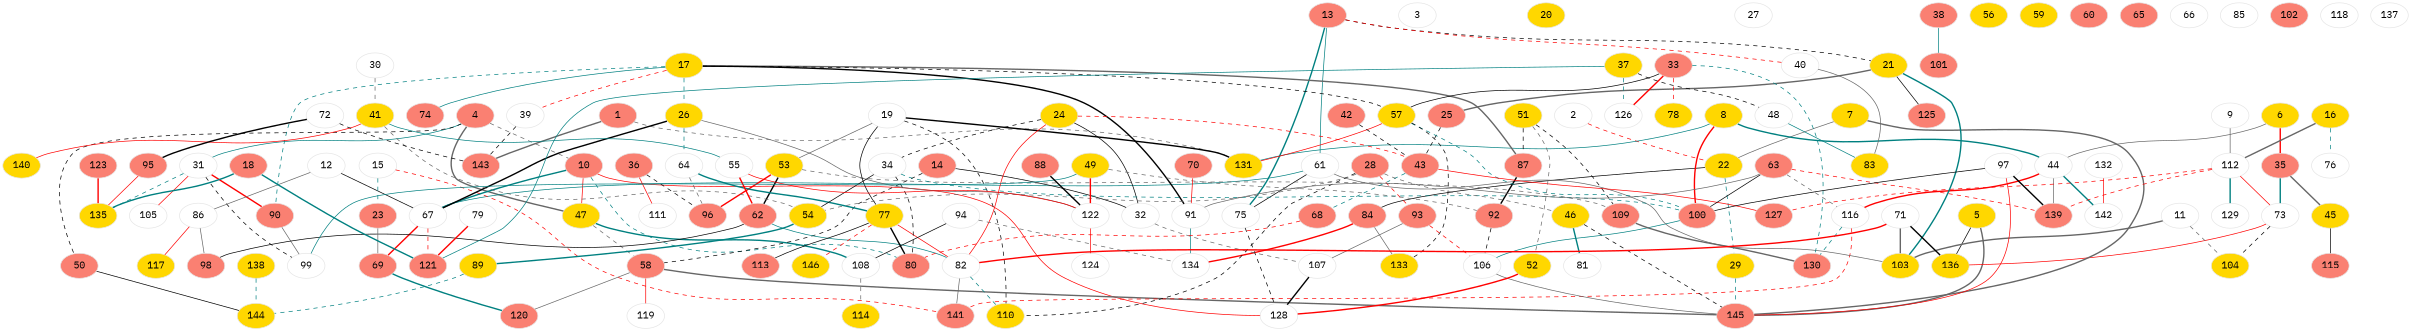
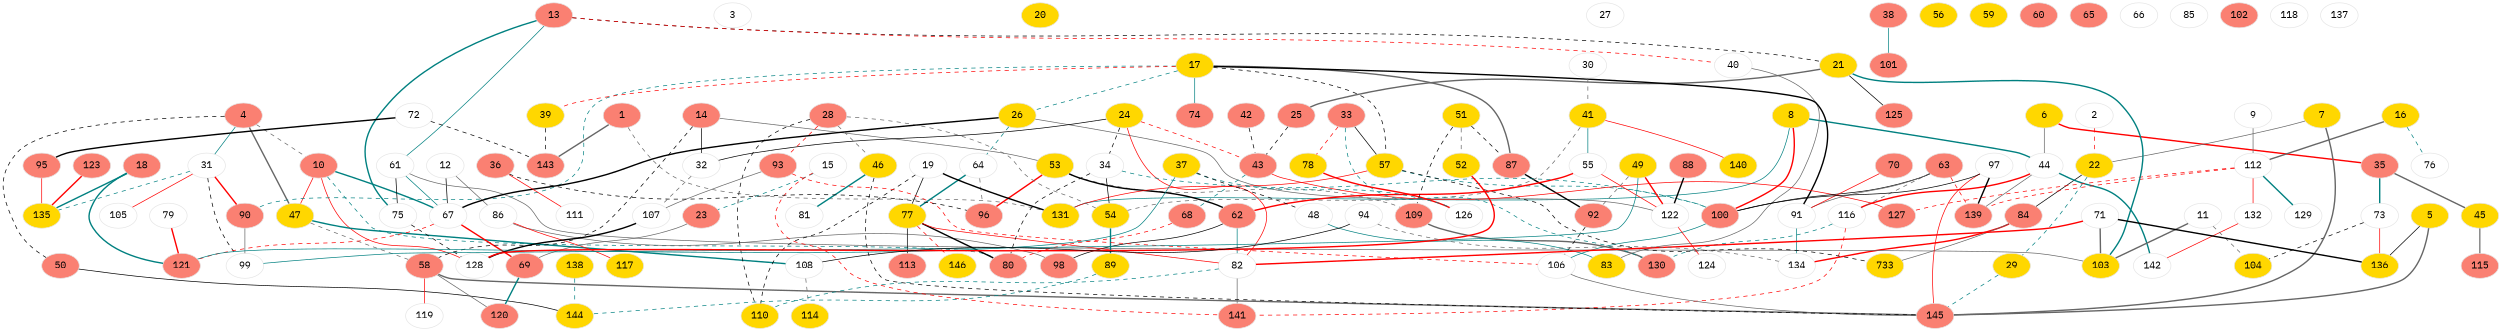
(1644, 95) -> (1387, 190)
(525, 116) -> (545, 116)
(827, 145) -> (863, 135)
(2255, 191) -> (2253, 191)
(1399, 266) -> (1885, 266)
